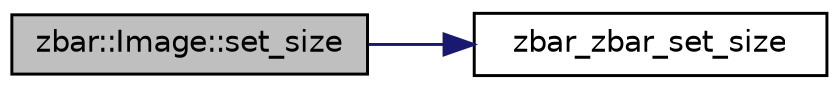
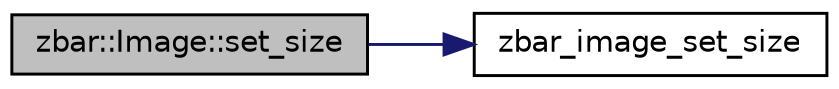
(651, 44) -> (651, 44)
